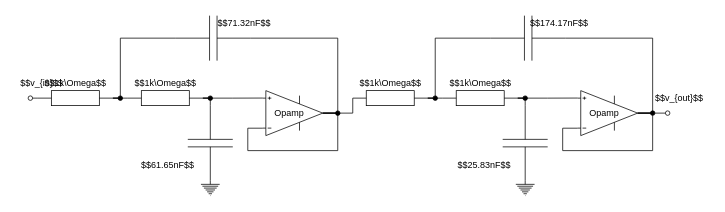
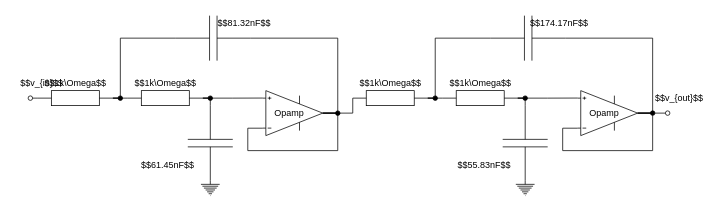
(245, 23) -> (245, 23)
(168, 165) -> (168, 165)
(485, 165) -> (485, 165)
